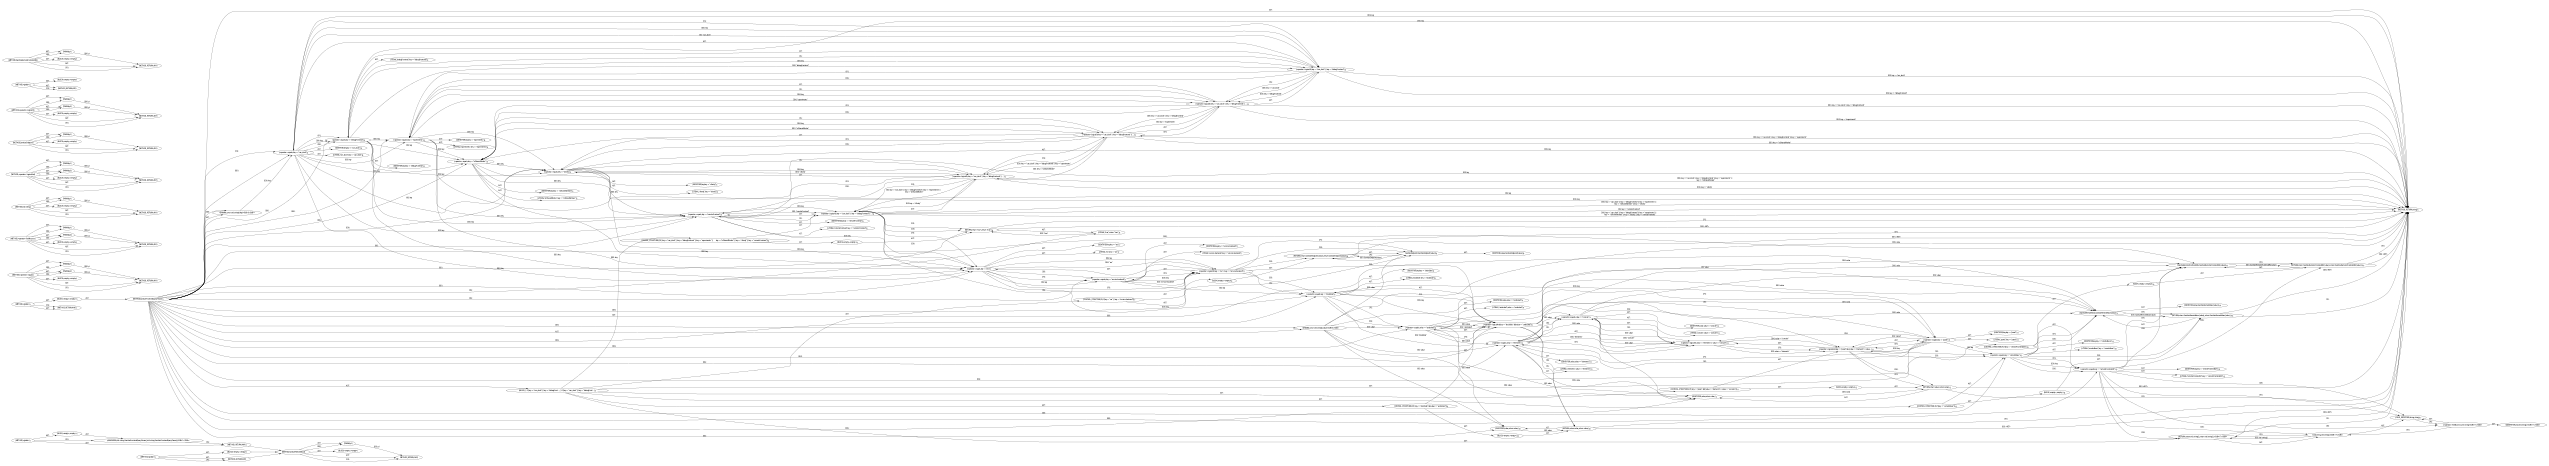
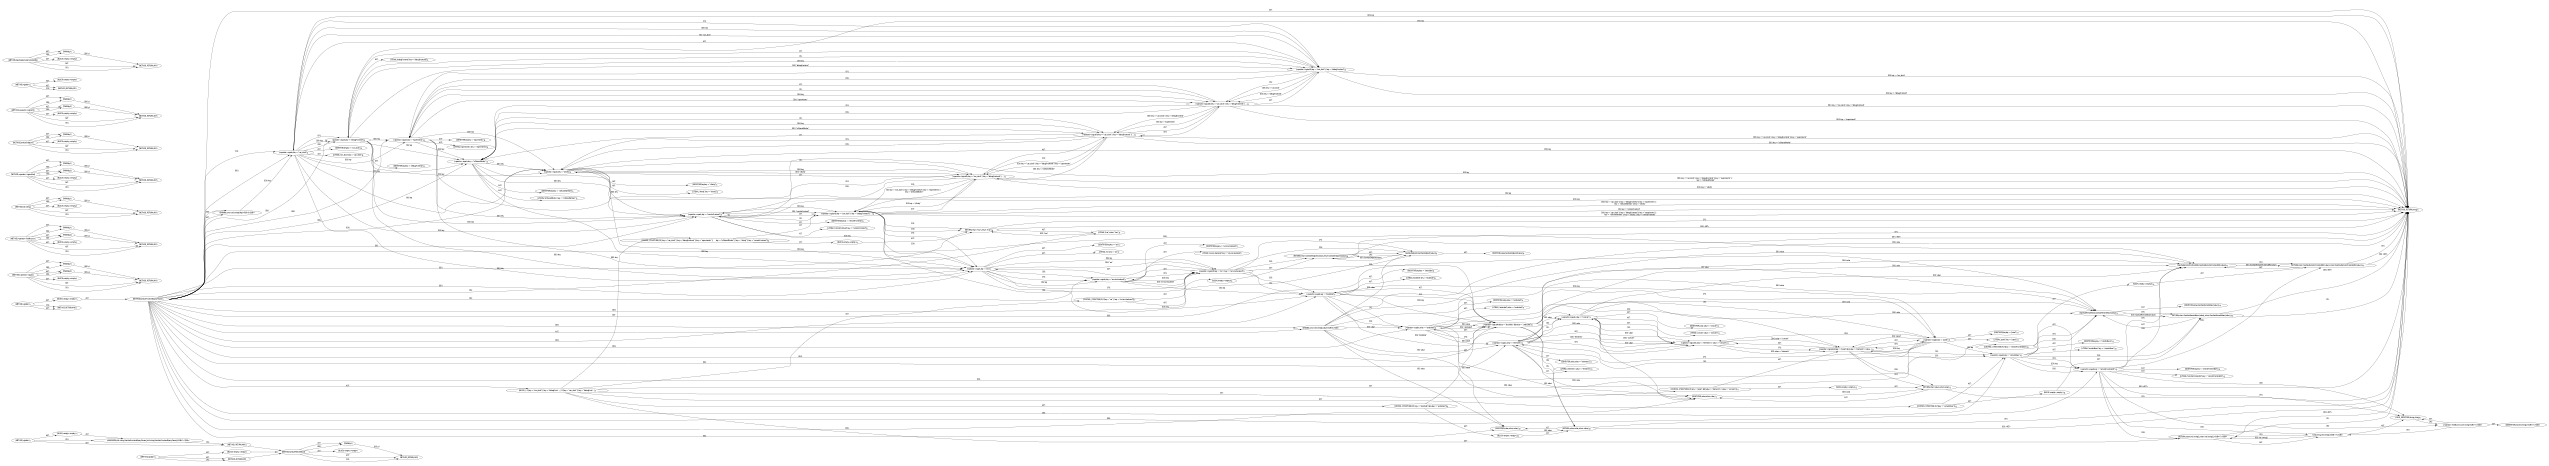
none -> (1753, 253)
